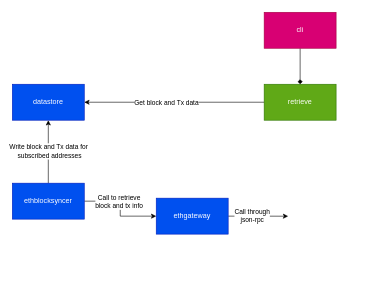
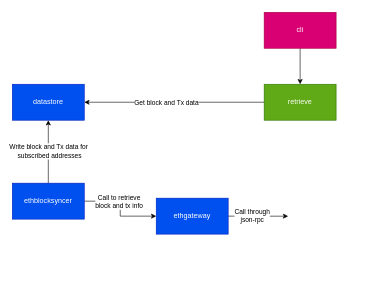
(300, 78) -> (300, 78)
